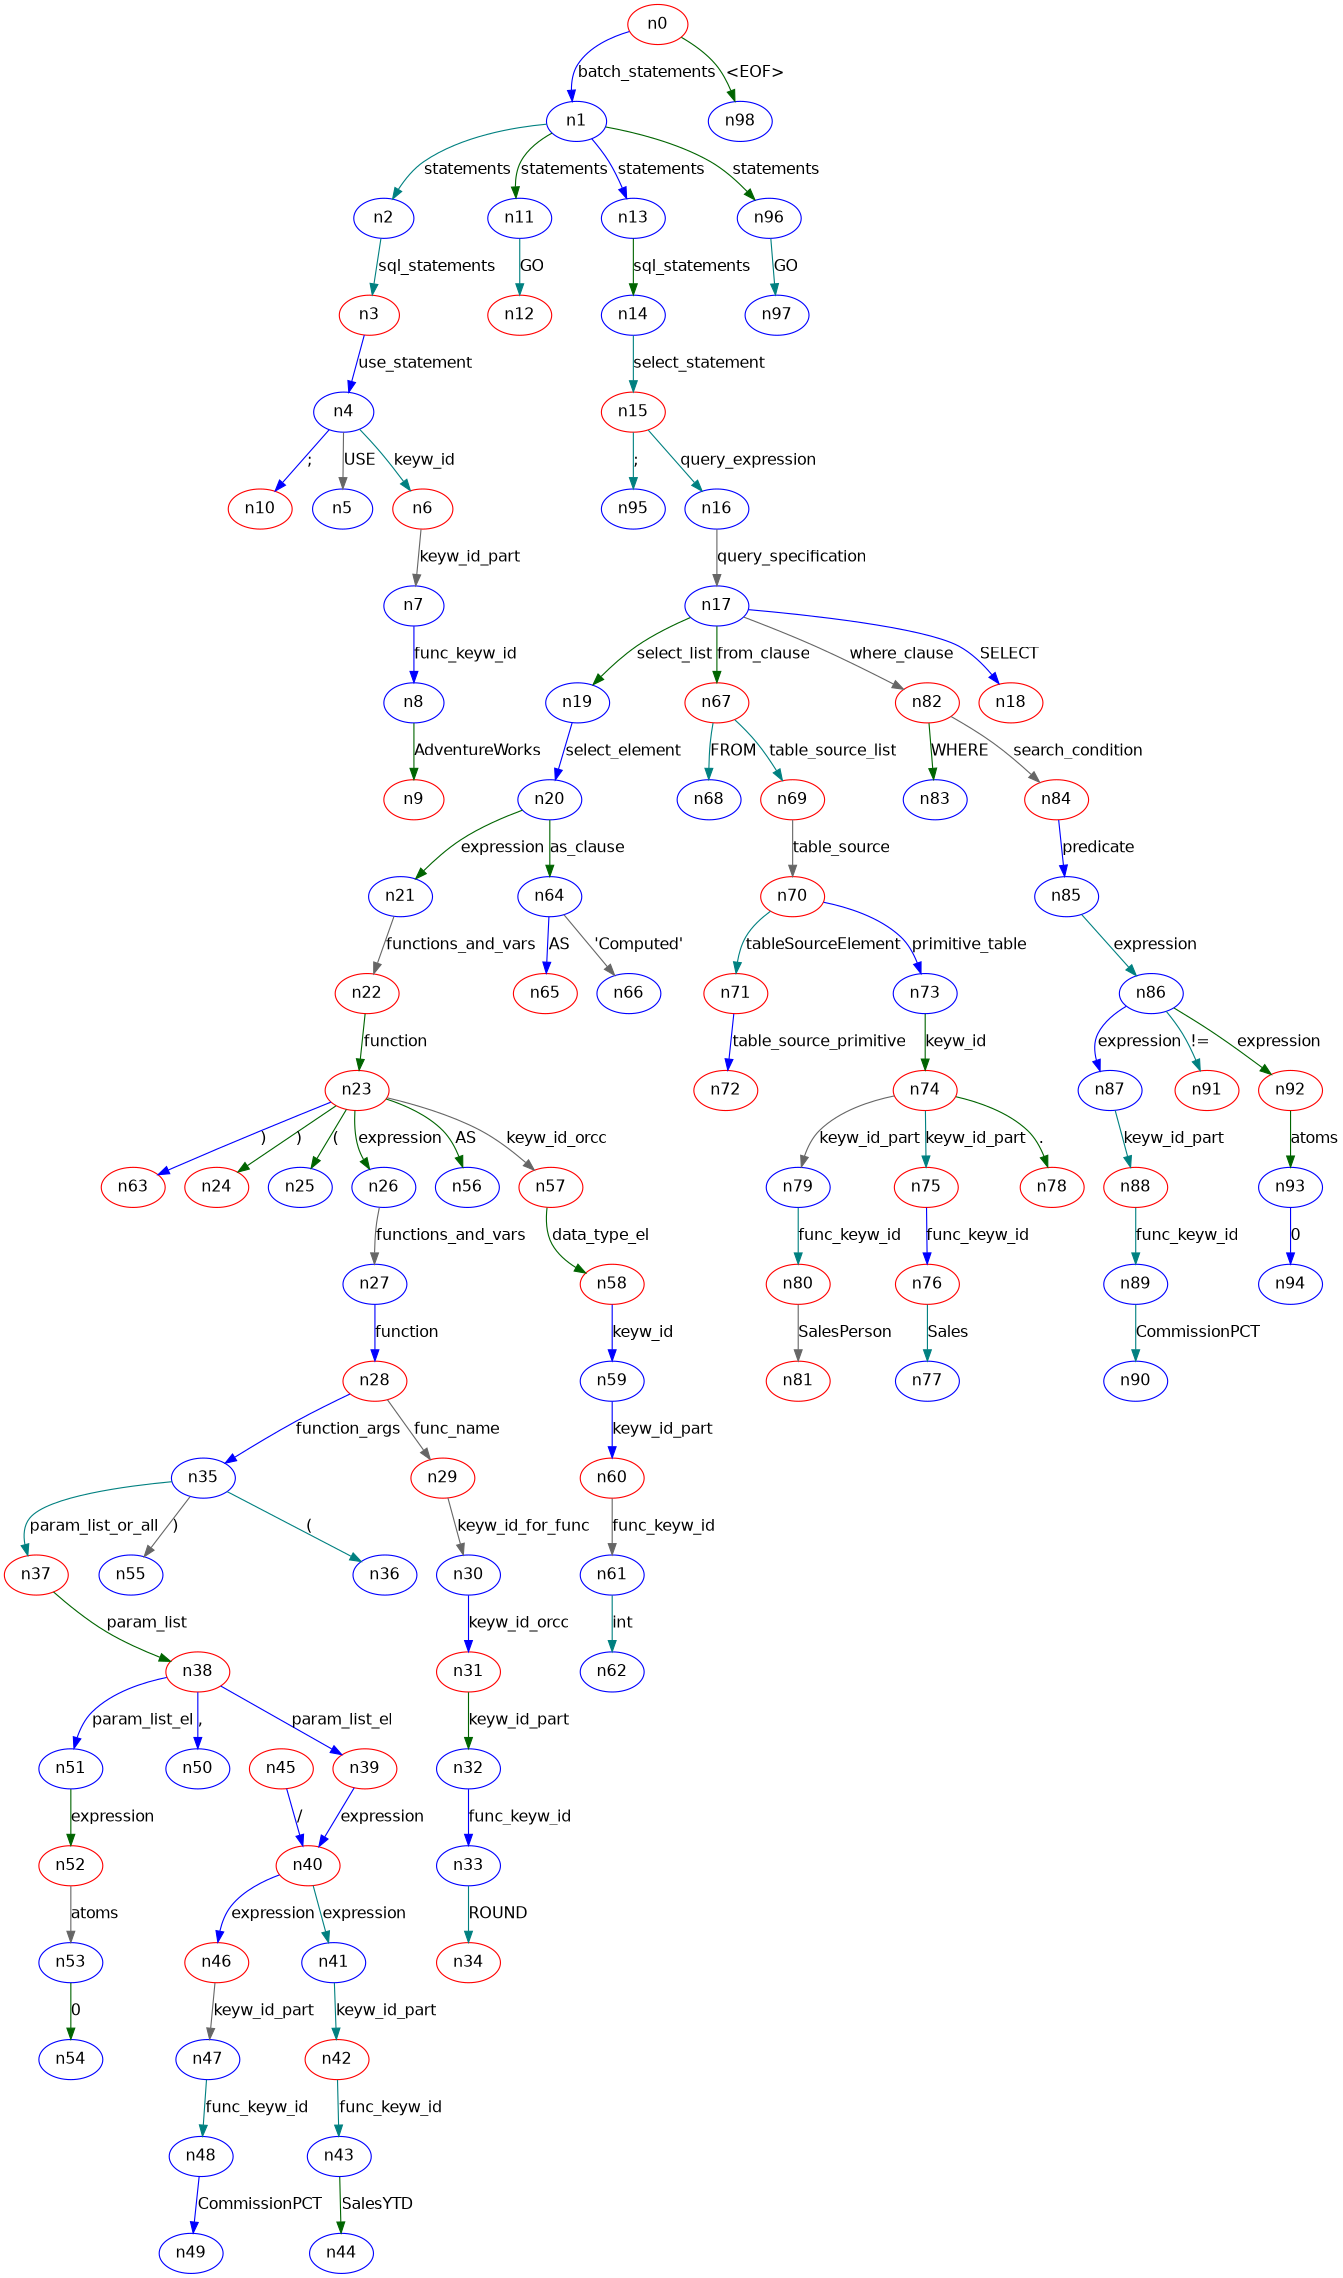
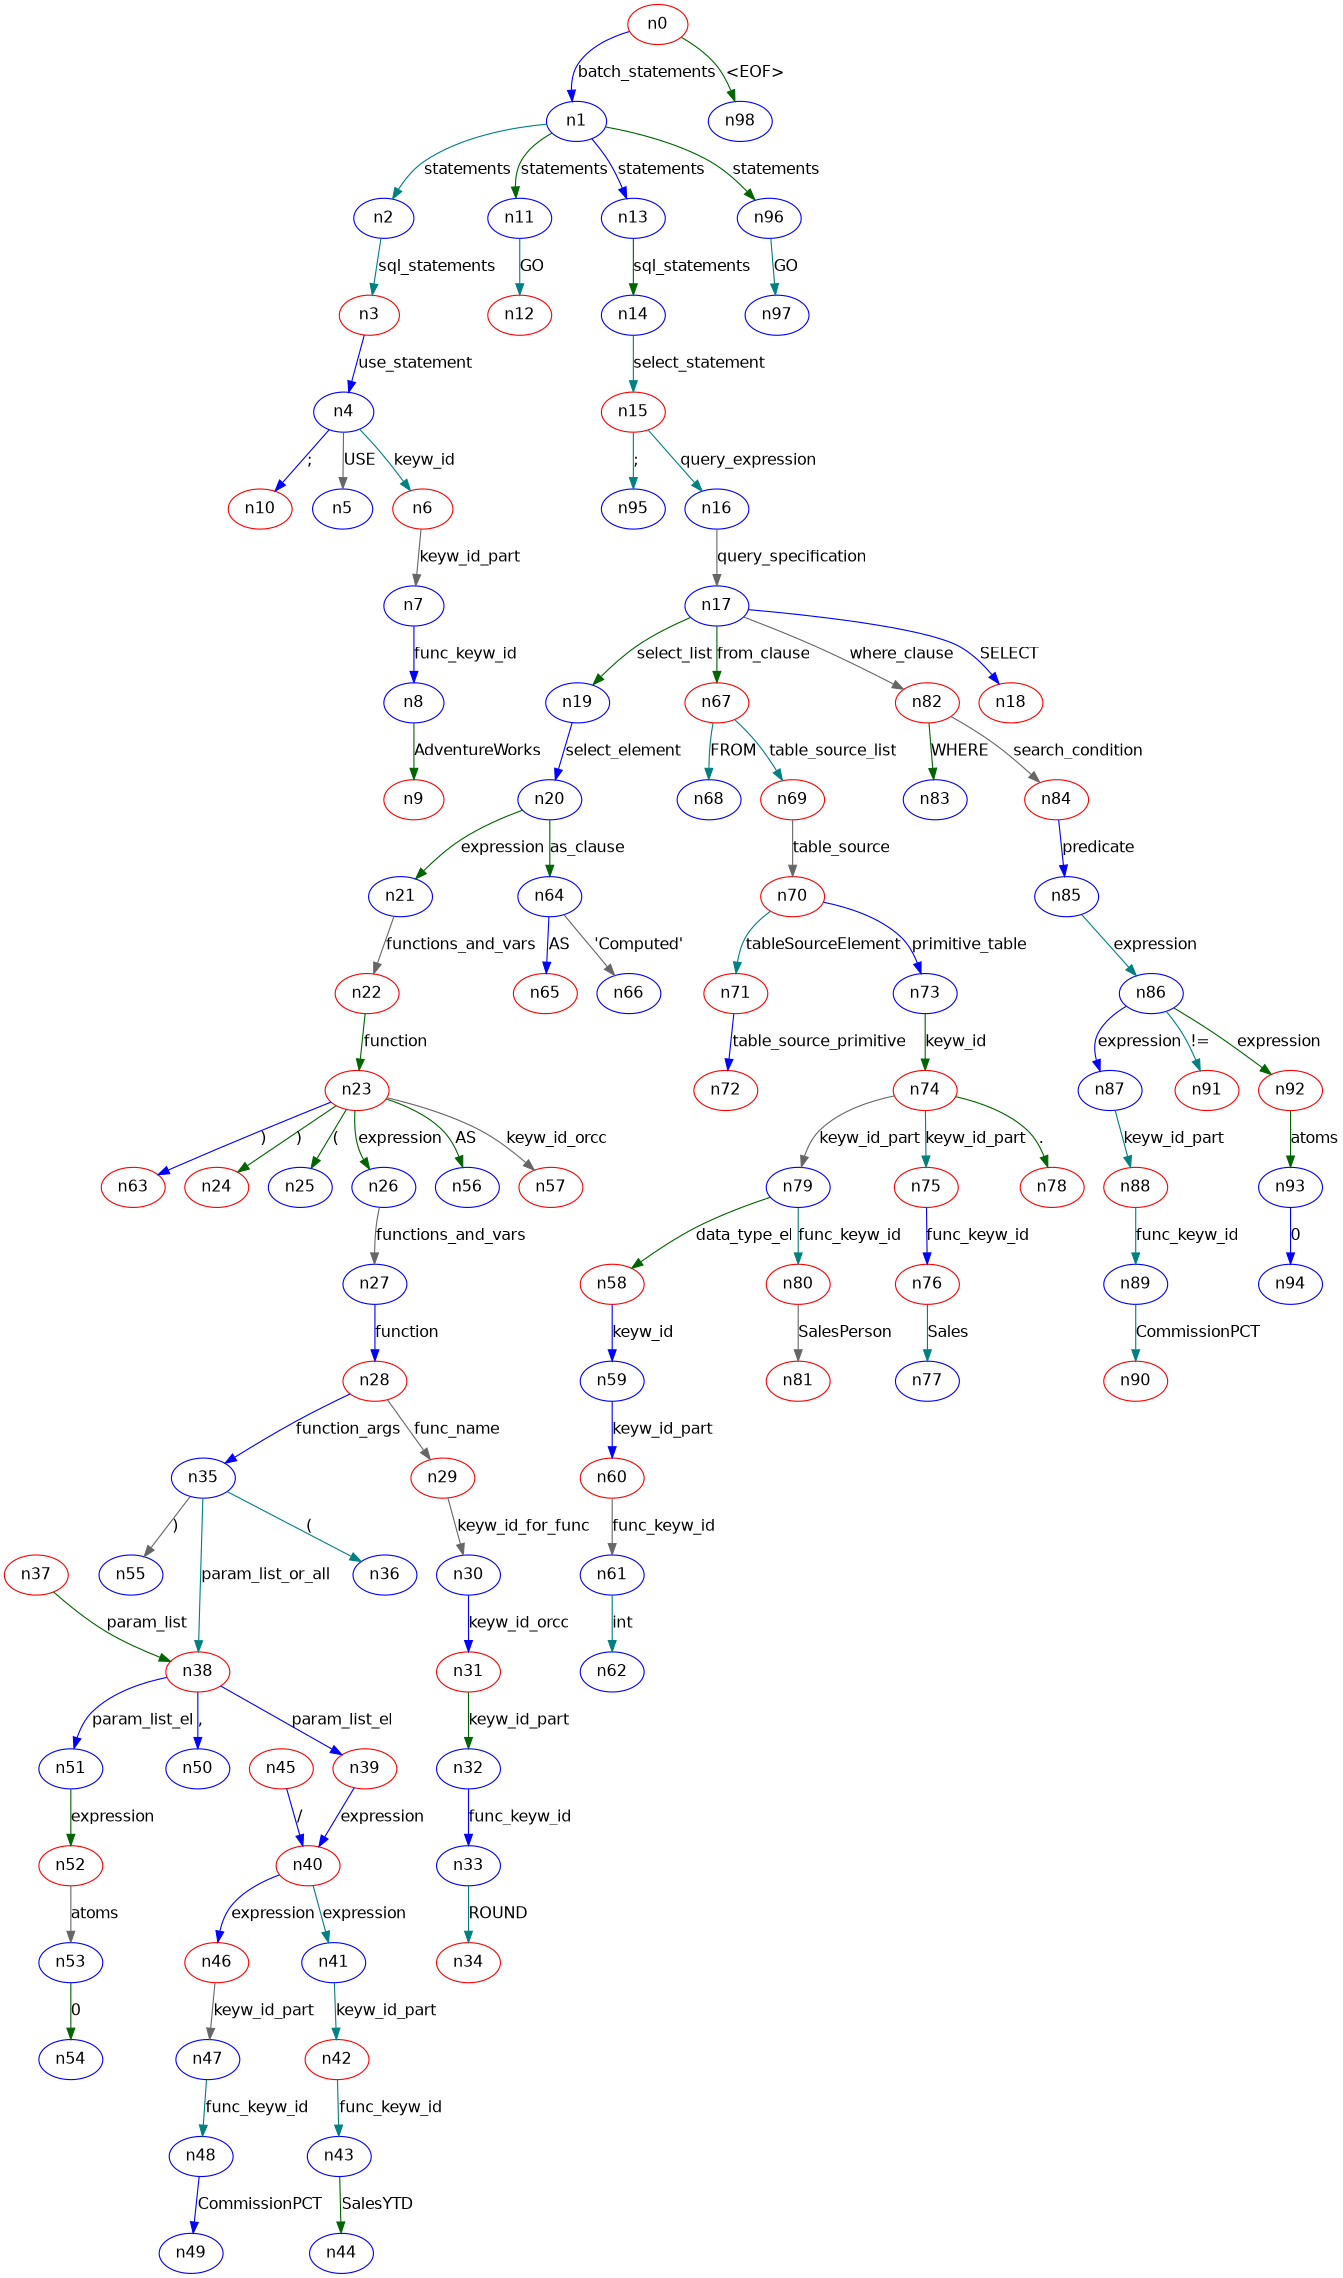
(551, 1243) -> (703, 1224)
(1136, 1381) -> (1136, 1381)
(85, 1495) -> (201, 1569)
